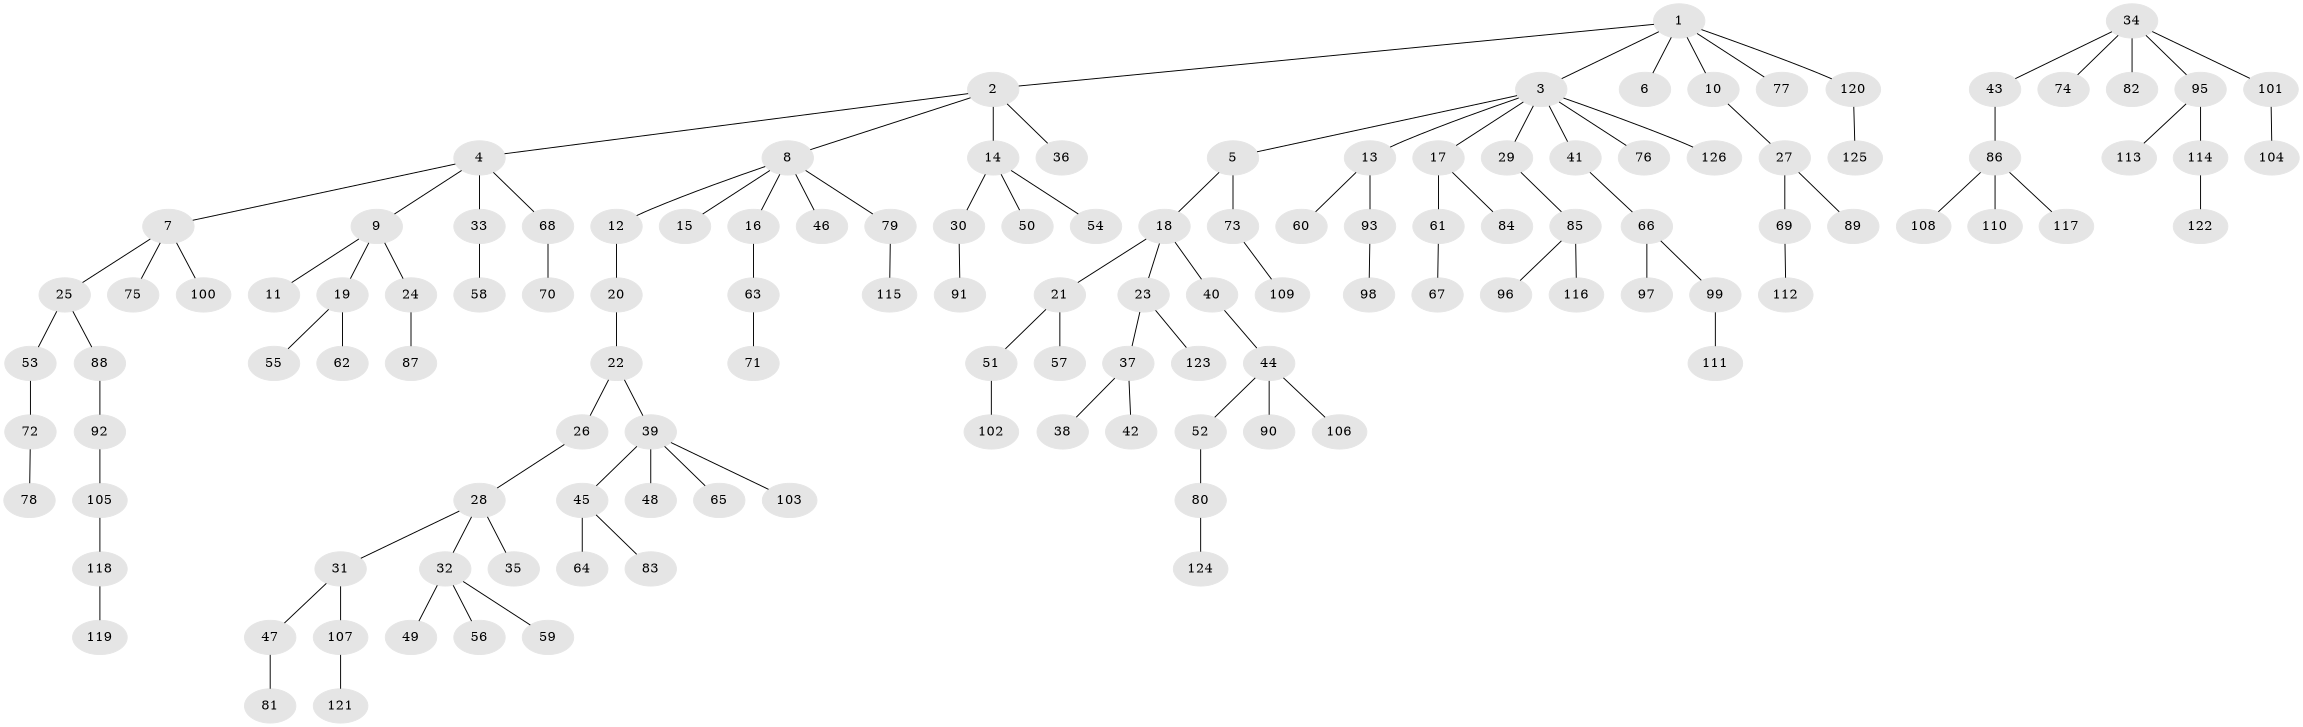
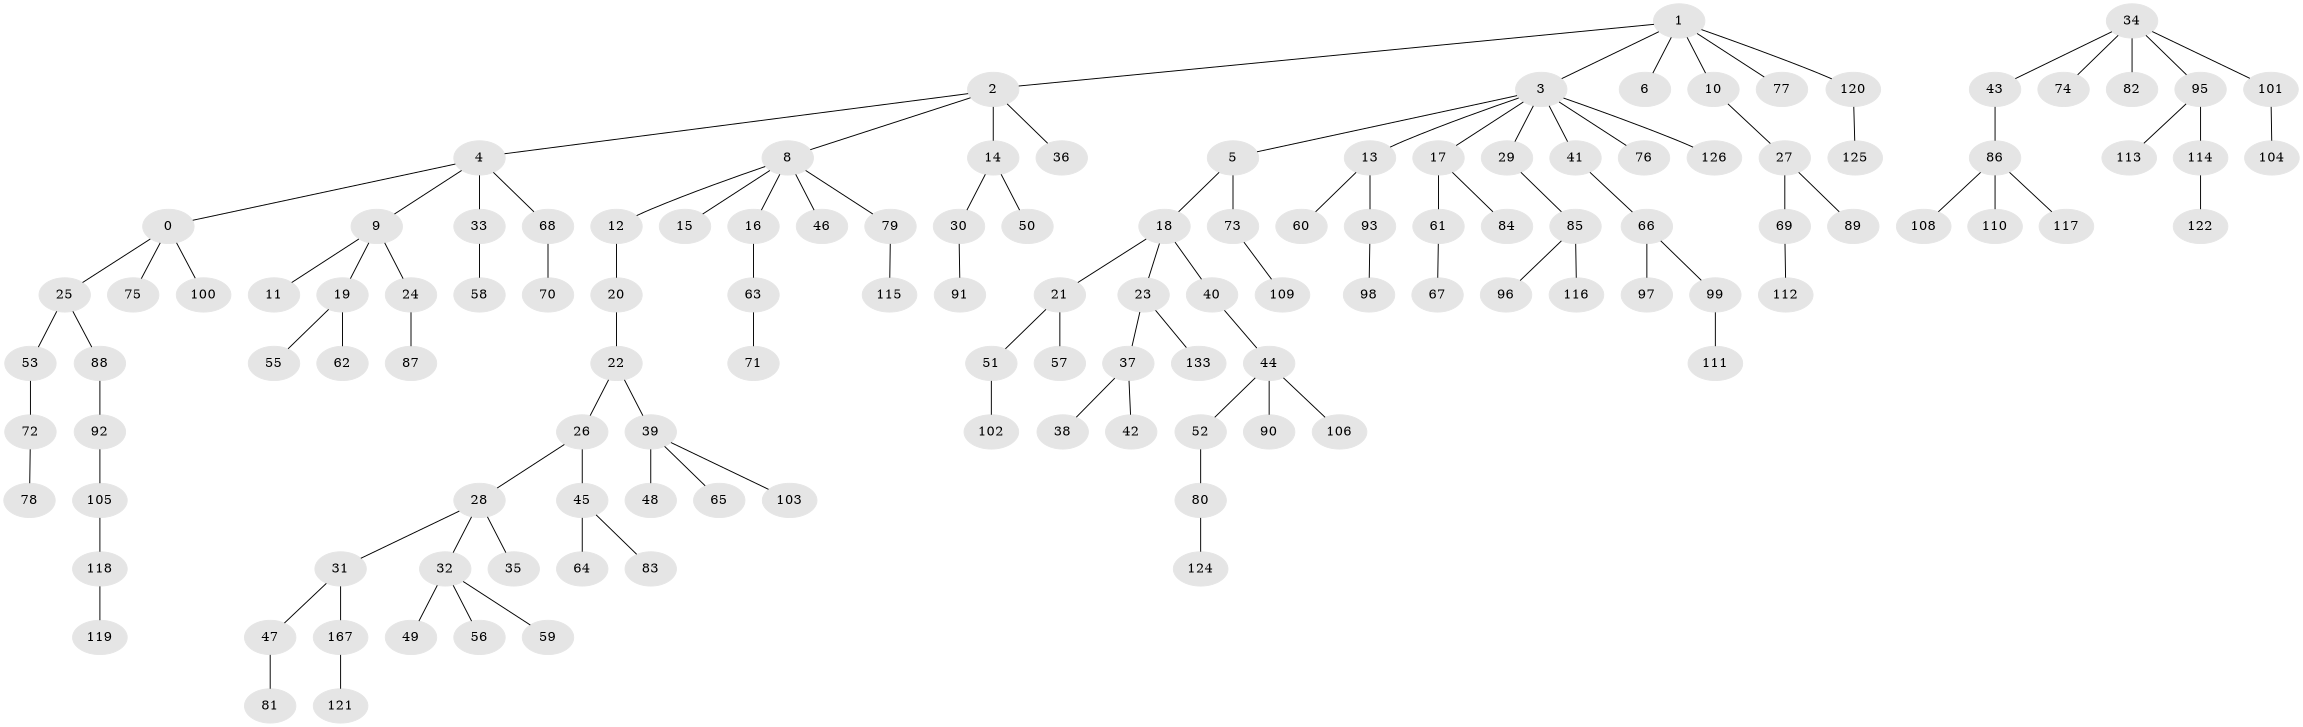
(168, 226) -> (168, 226)
(1096, 226) -> none
(1199, 363) -> (1199, 363)
(617, 466) -> (582, 466)
(341, 637) -> (341, 637)
